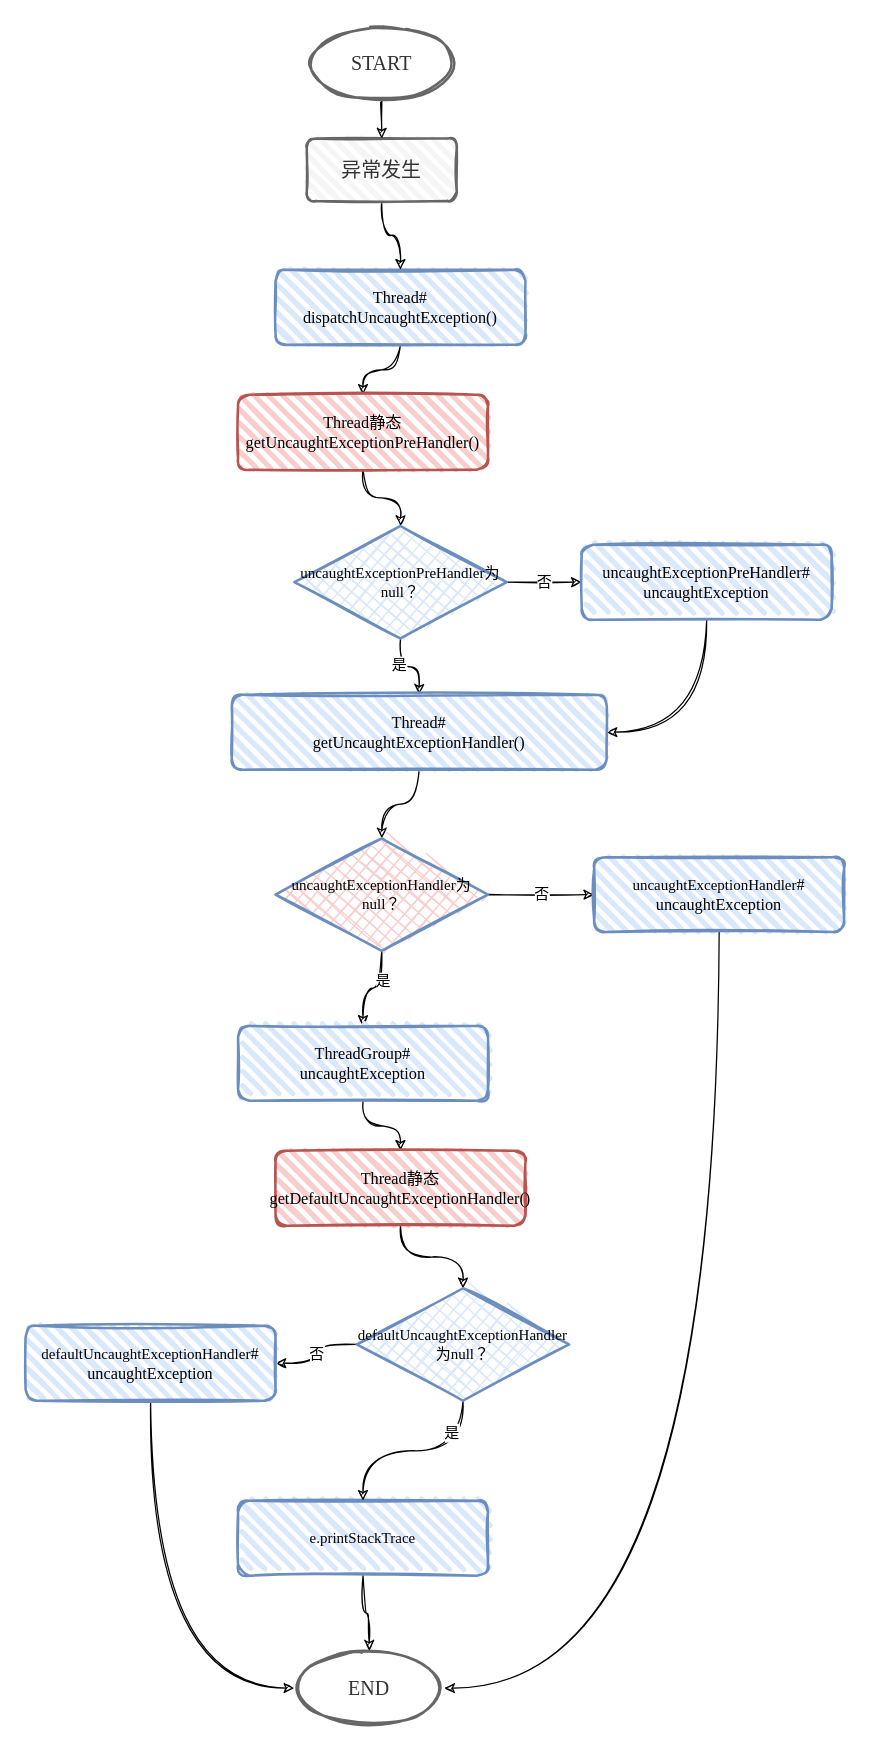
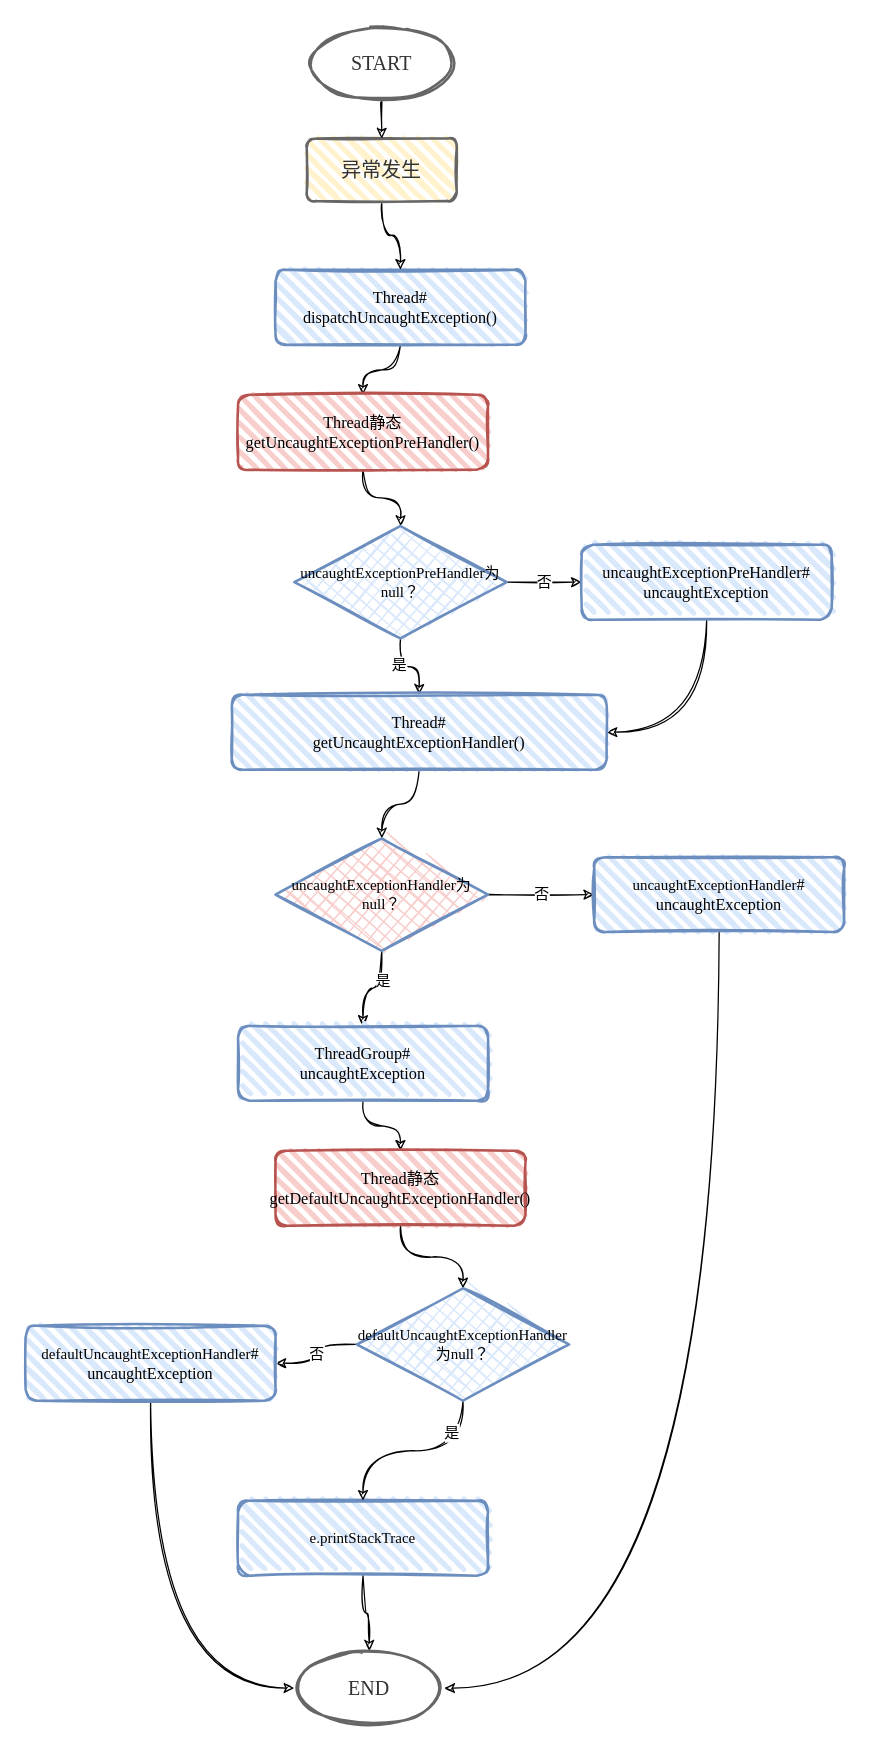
(382, 169) -> (382, 169)
